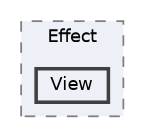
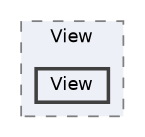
(72, 38) -> (72, 38)
